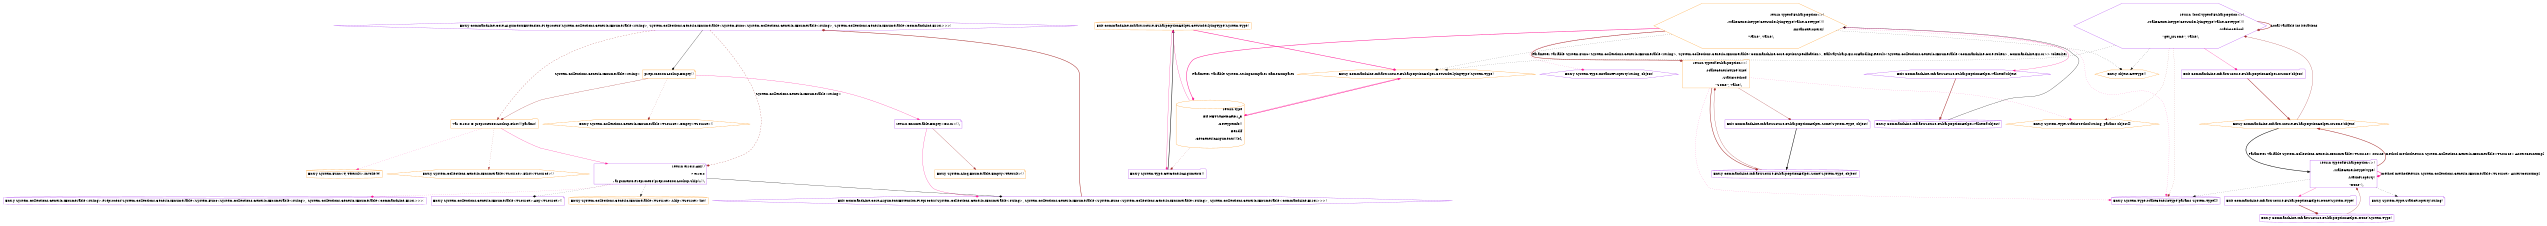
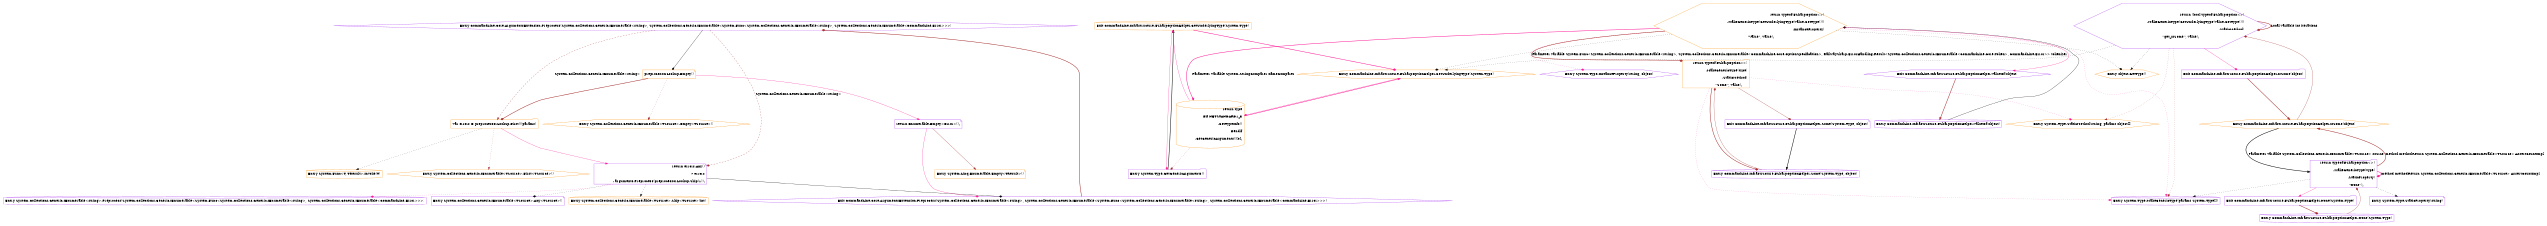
(574, 93) -> (574, 93)
(420, 148) -> (420, 148)
